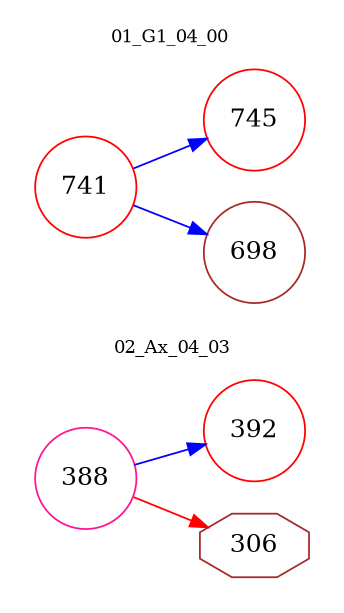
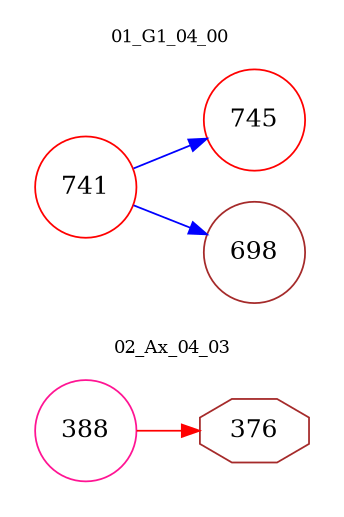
(254, 431) -> none
(254, 545) -> (254, 431)
